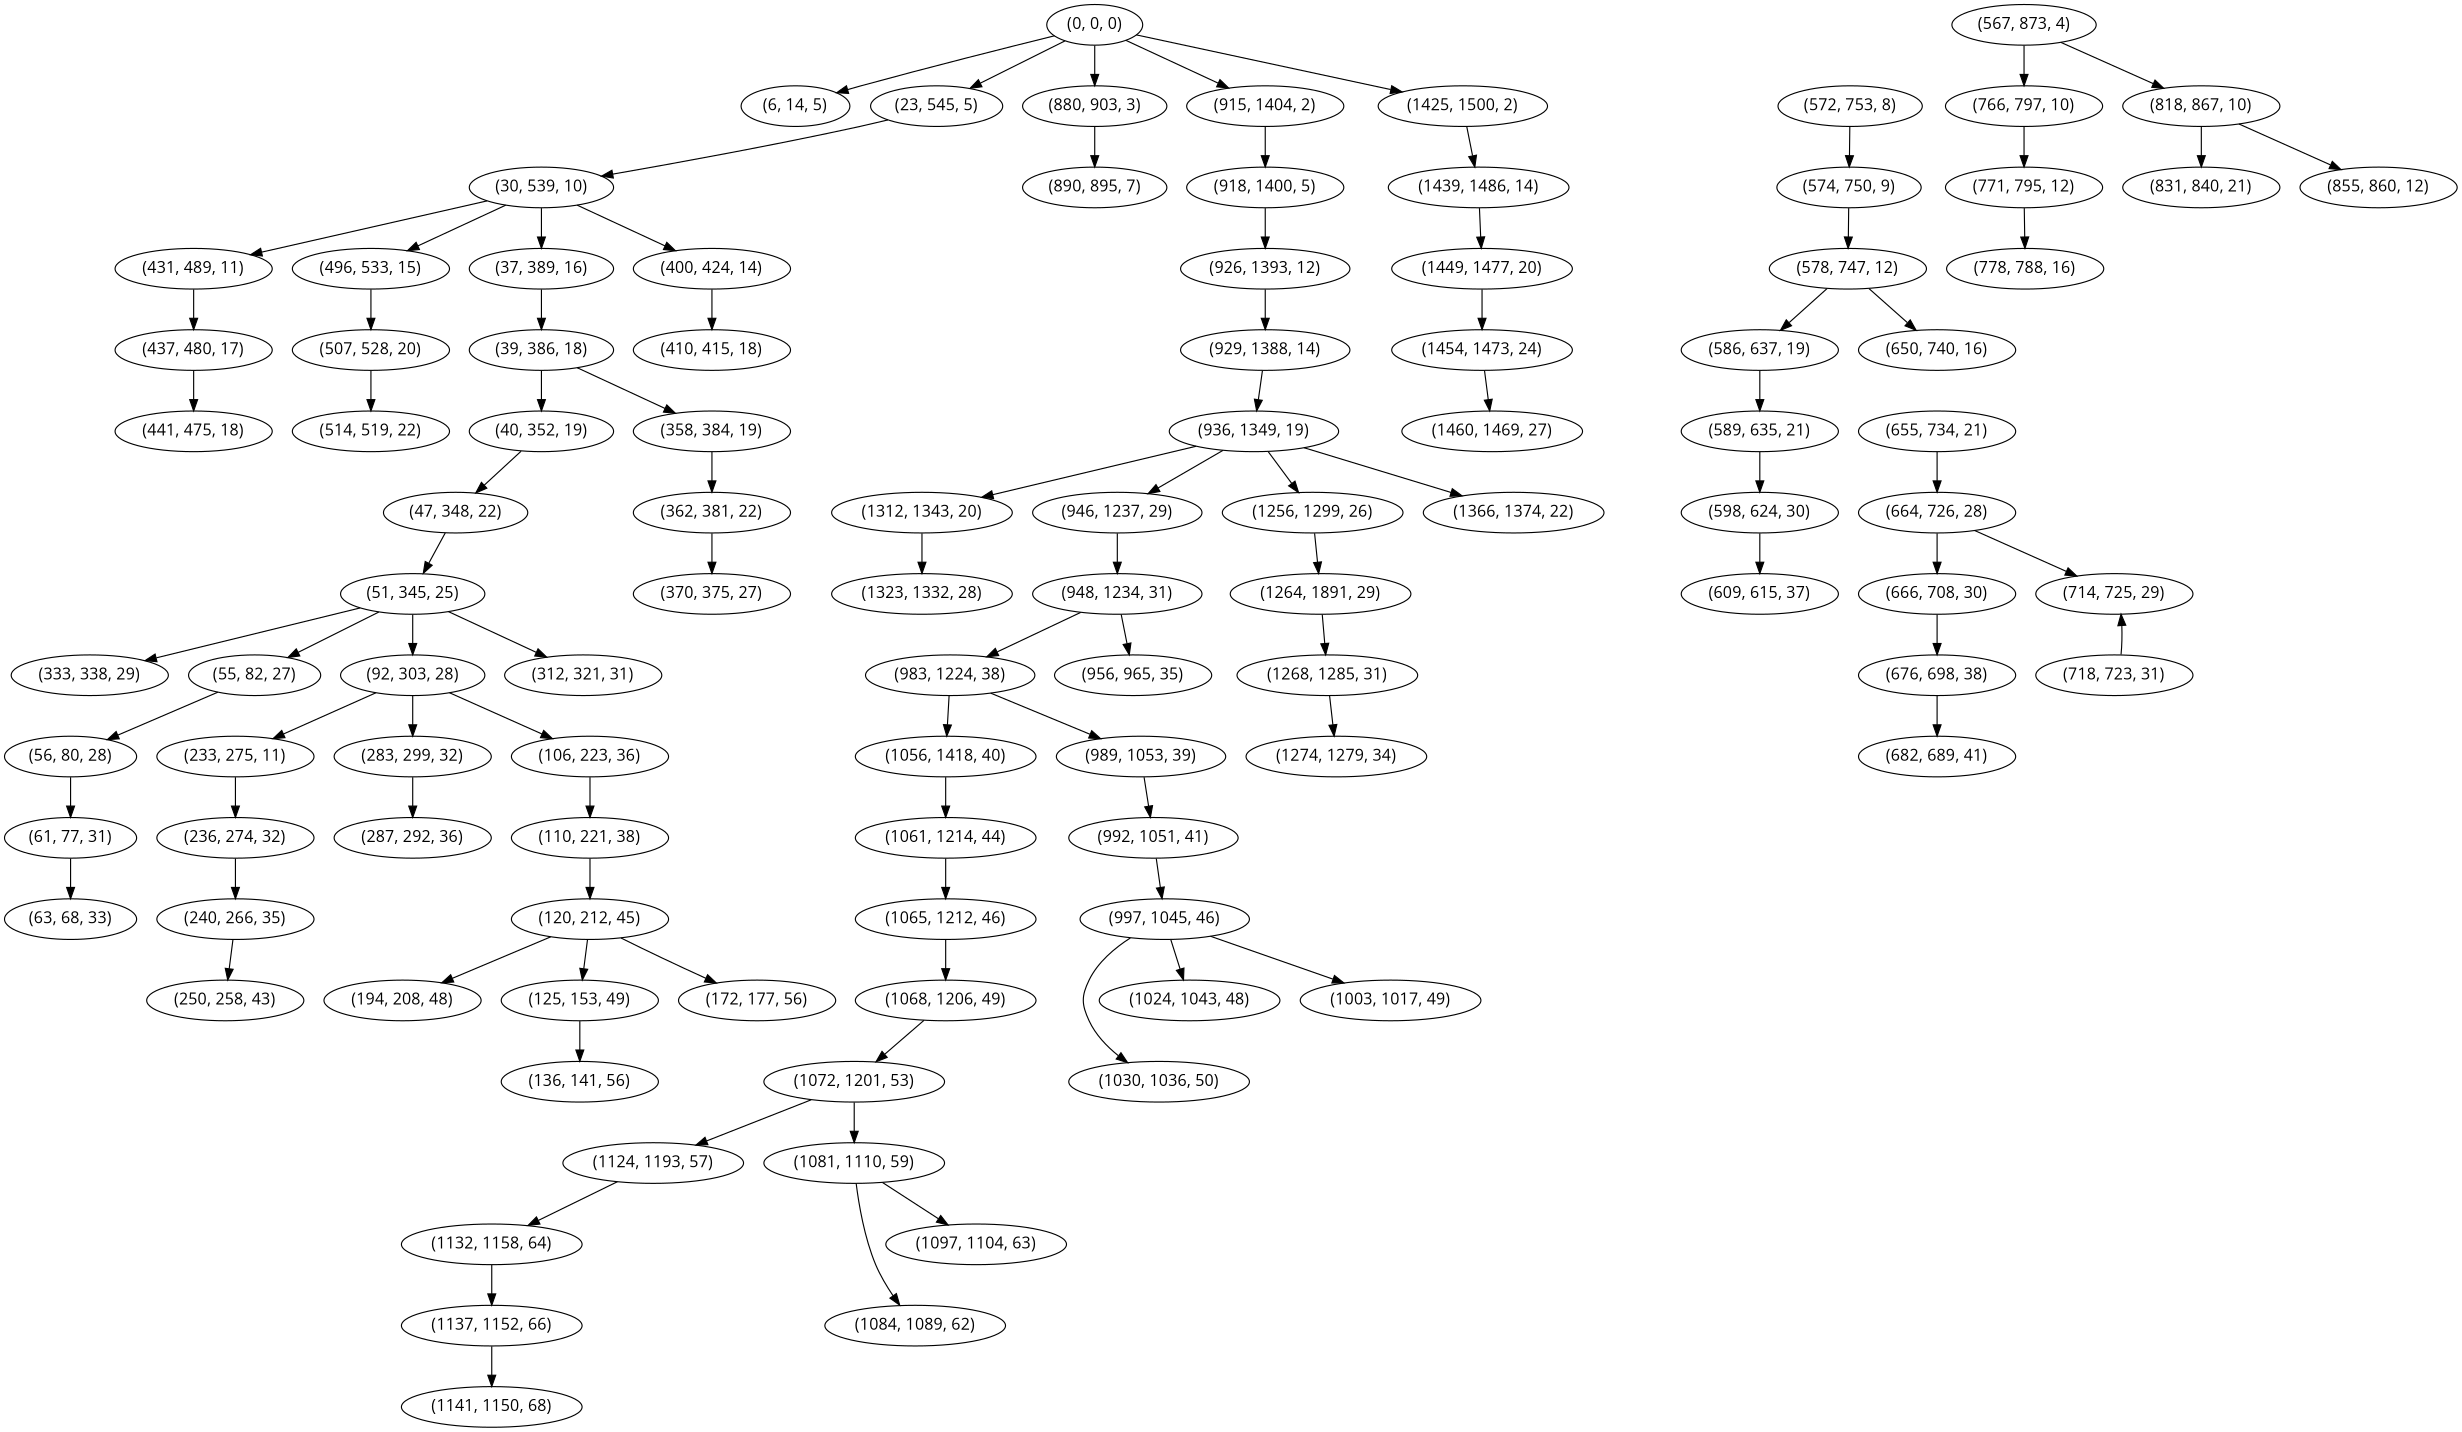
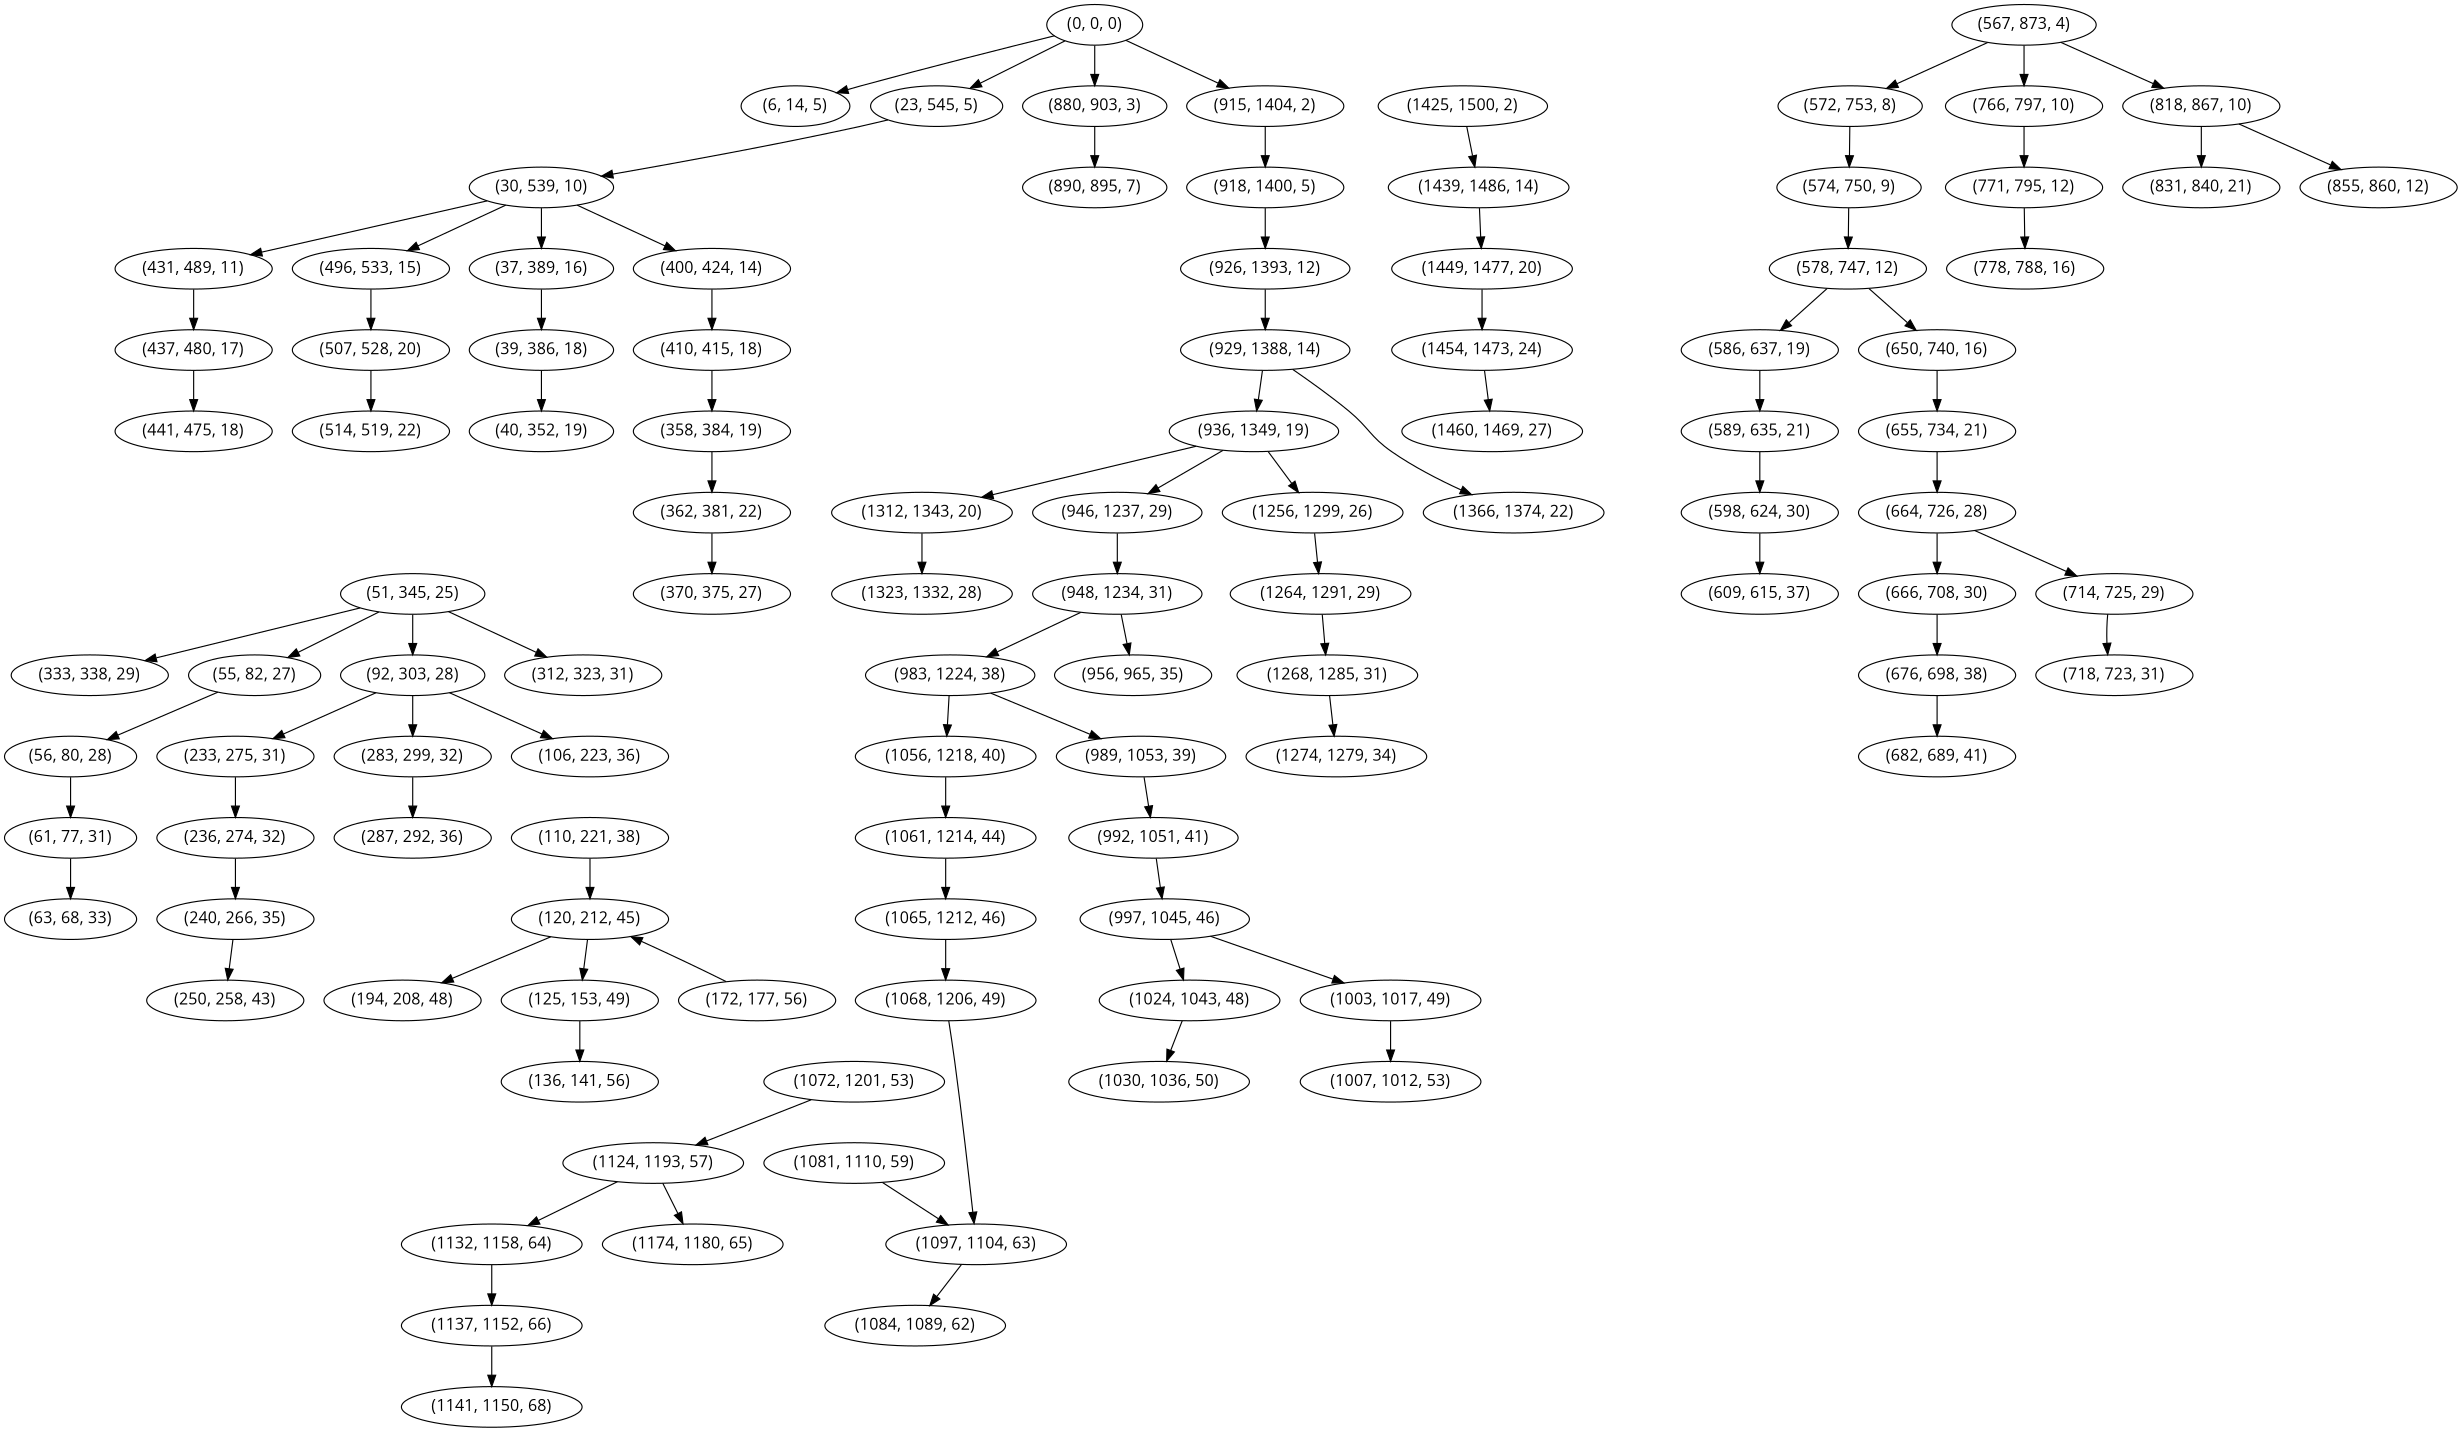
(1263, 62) -> none
none -> (1942, 63)
none -> (1937, 385)
(621, 388) -> (712, 385)
(1378, 470) -> (1373, 435)
(456, 513) -> none
(1321, 594) -> (1321, 594)
(2122, 640) -> (2107, 629)
(583, 675) -> (583, 675)
(235, 757) -> (235, 757)
(946, 757) -> (946, 757)
(590, 792) -> none
(663, 959) -> (684, 961)
(1084, 994) -> (1176, 1036)
(904, 1037) -> (962, 1117)
none -> (1391, 1082)
(854, 1117) -> none
(868, 1242) -> (949, 1280)
none -> (693, 1244)
